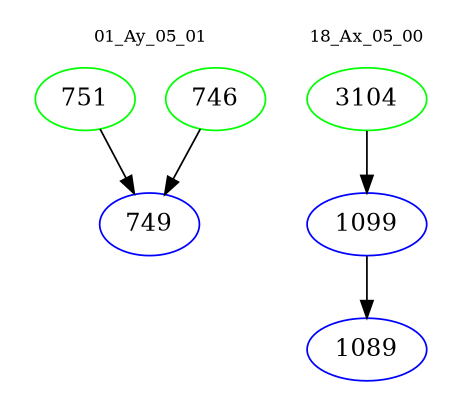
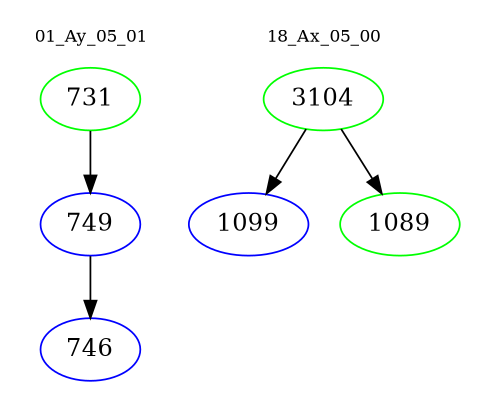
(85, 99) -> (90, 99)
(216, 99) -> (90, 350)
(187, 154) -> (90, 278)
(367, 278) -> (357, 154)
(367, 350) -> (400, 224)
